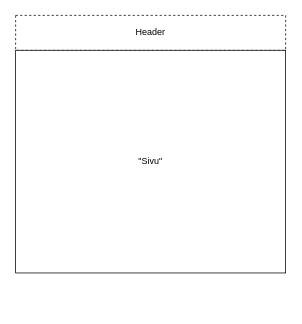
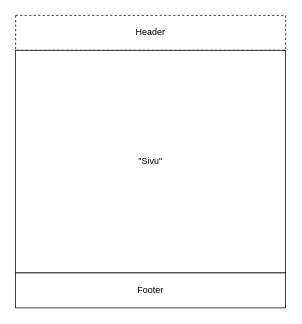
none -> (150, 290)
